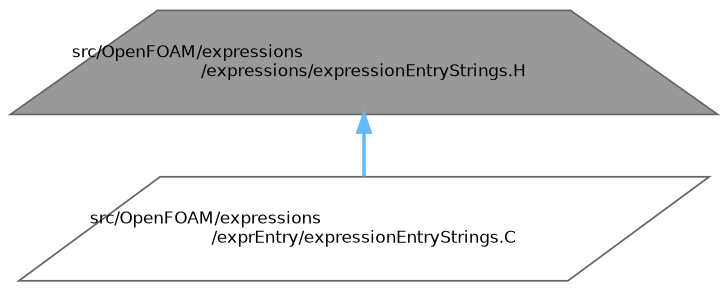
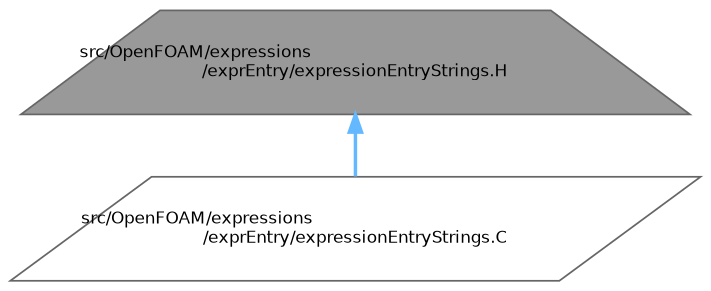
(364, 62) -> (355, 62)
